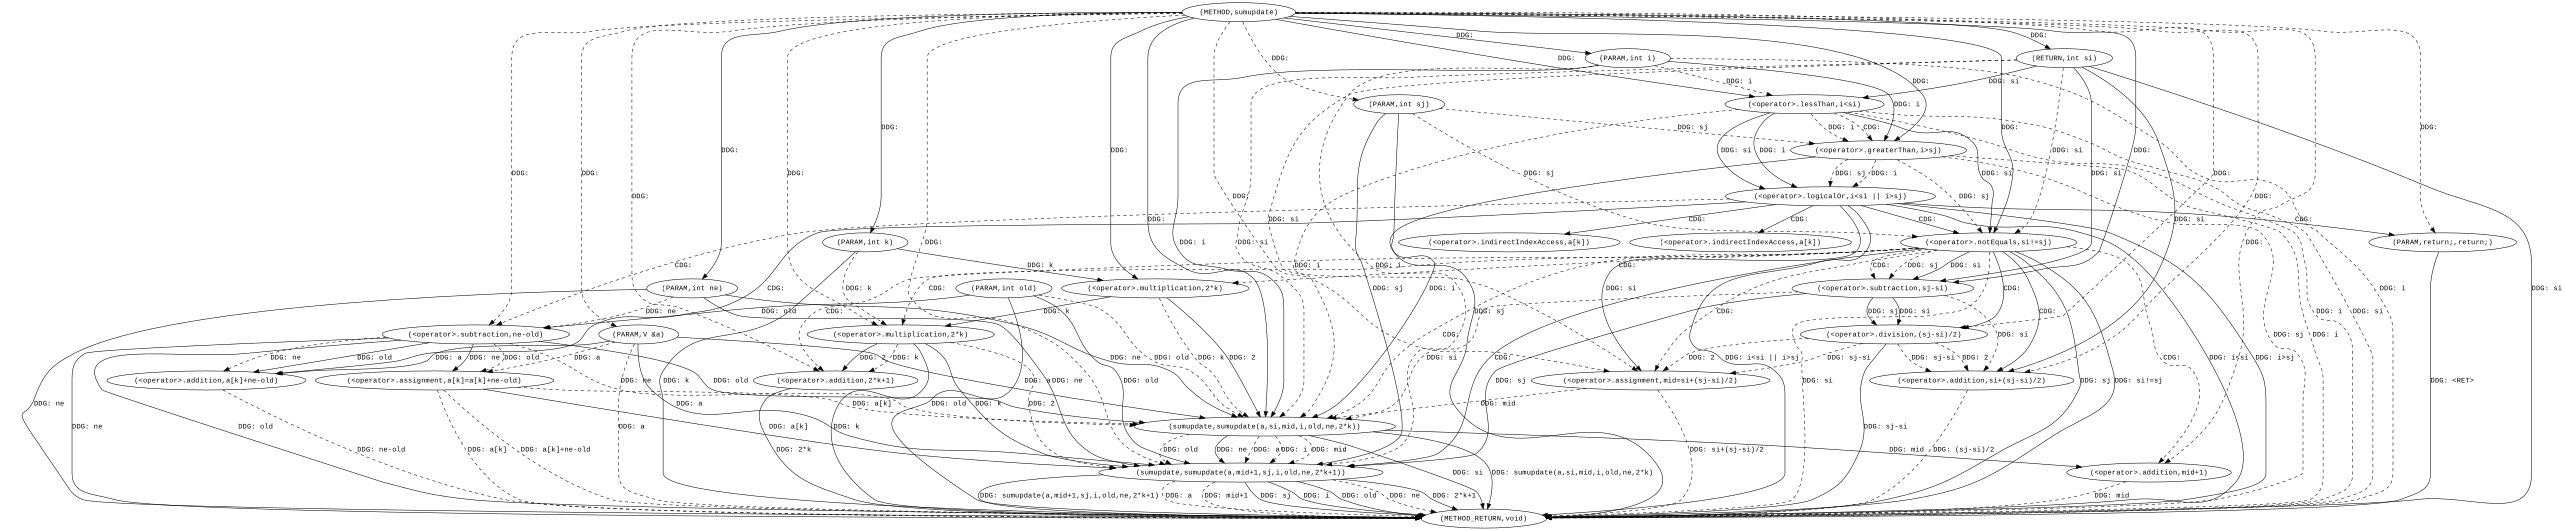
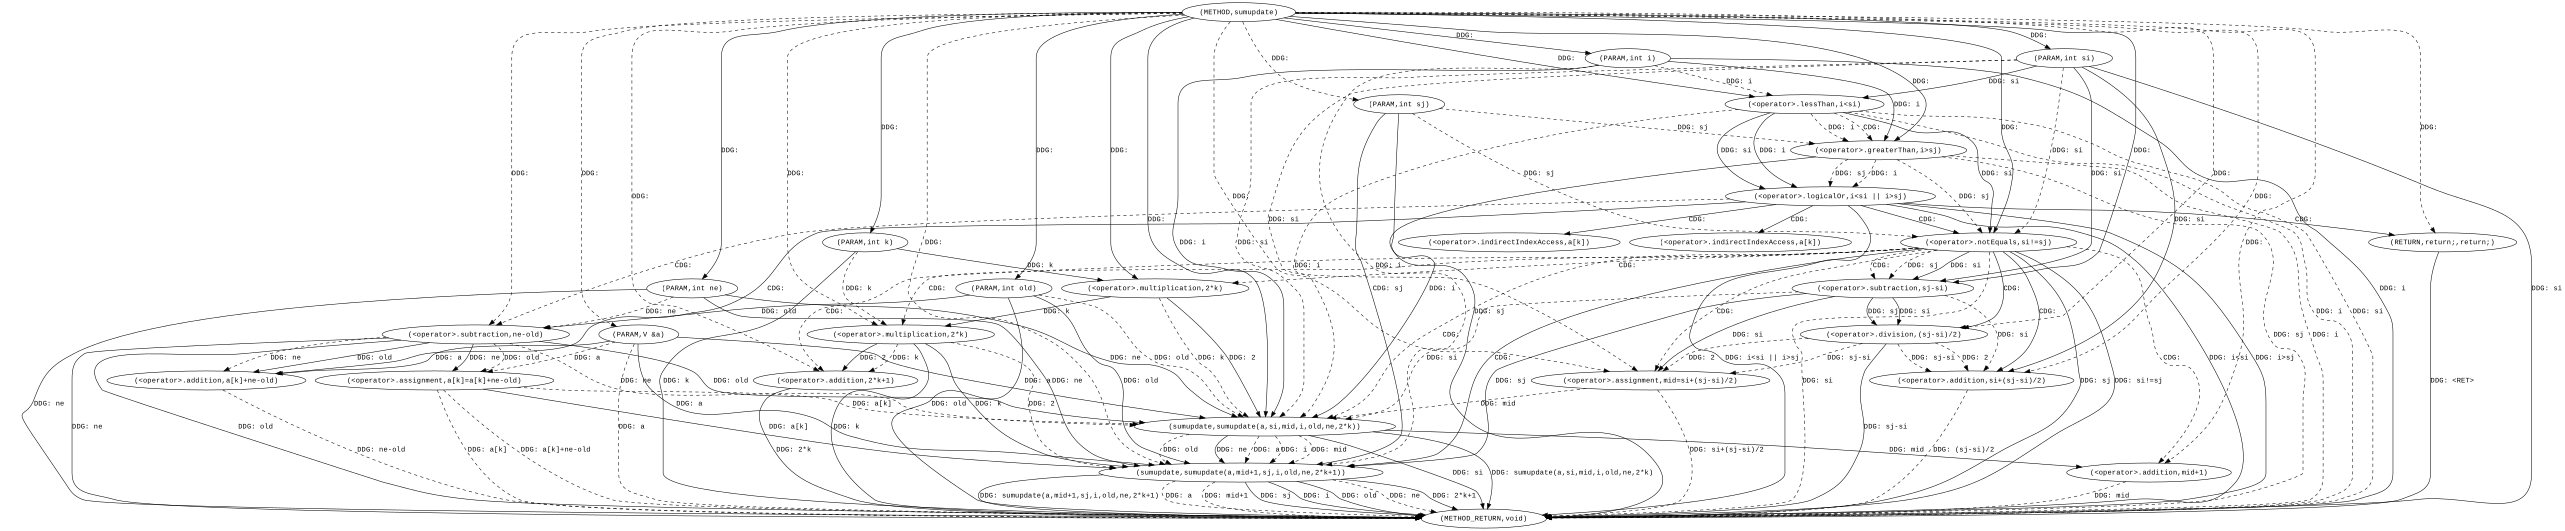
(2064, 58) -> (2064, 58)
none -> (1036, 89)
(2443, 242) -> (2443, 242)
(1746, 260) -> (1744, 322)
(1388, 288) -> (1388, 288)
(2393, 415) -> (2393, 415)
